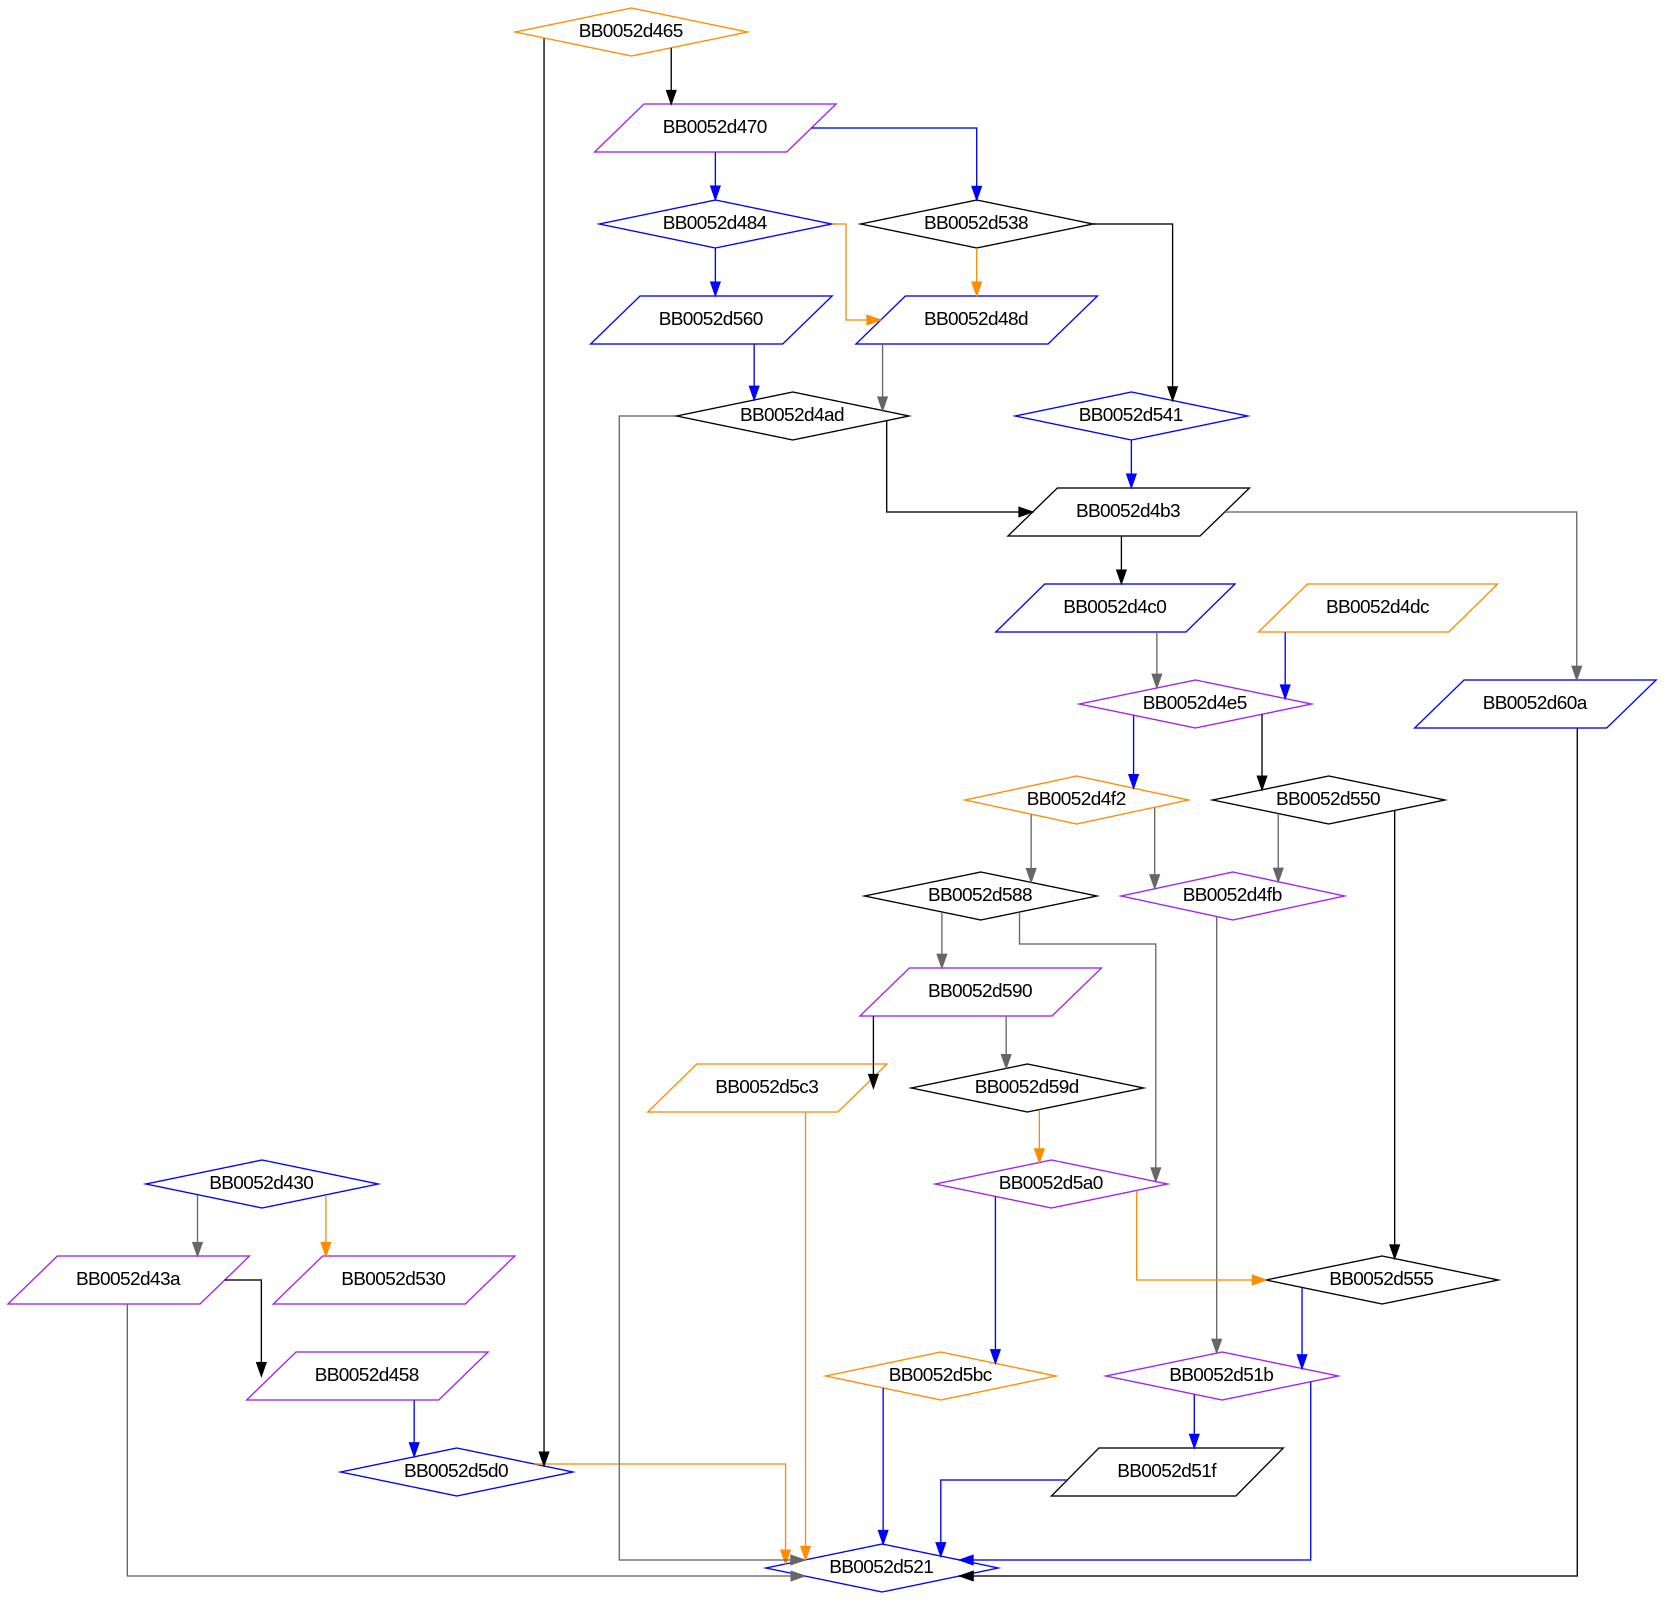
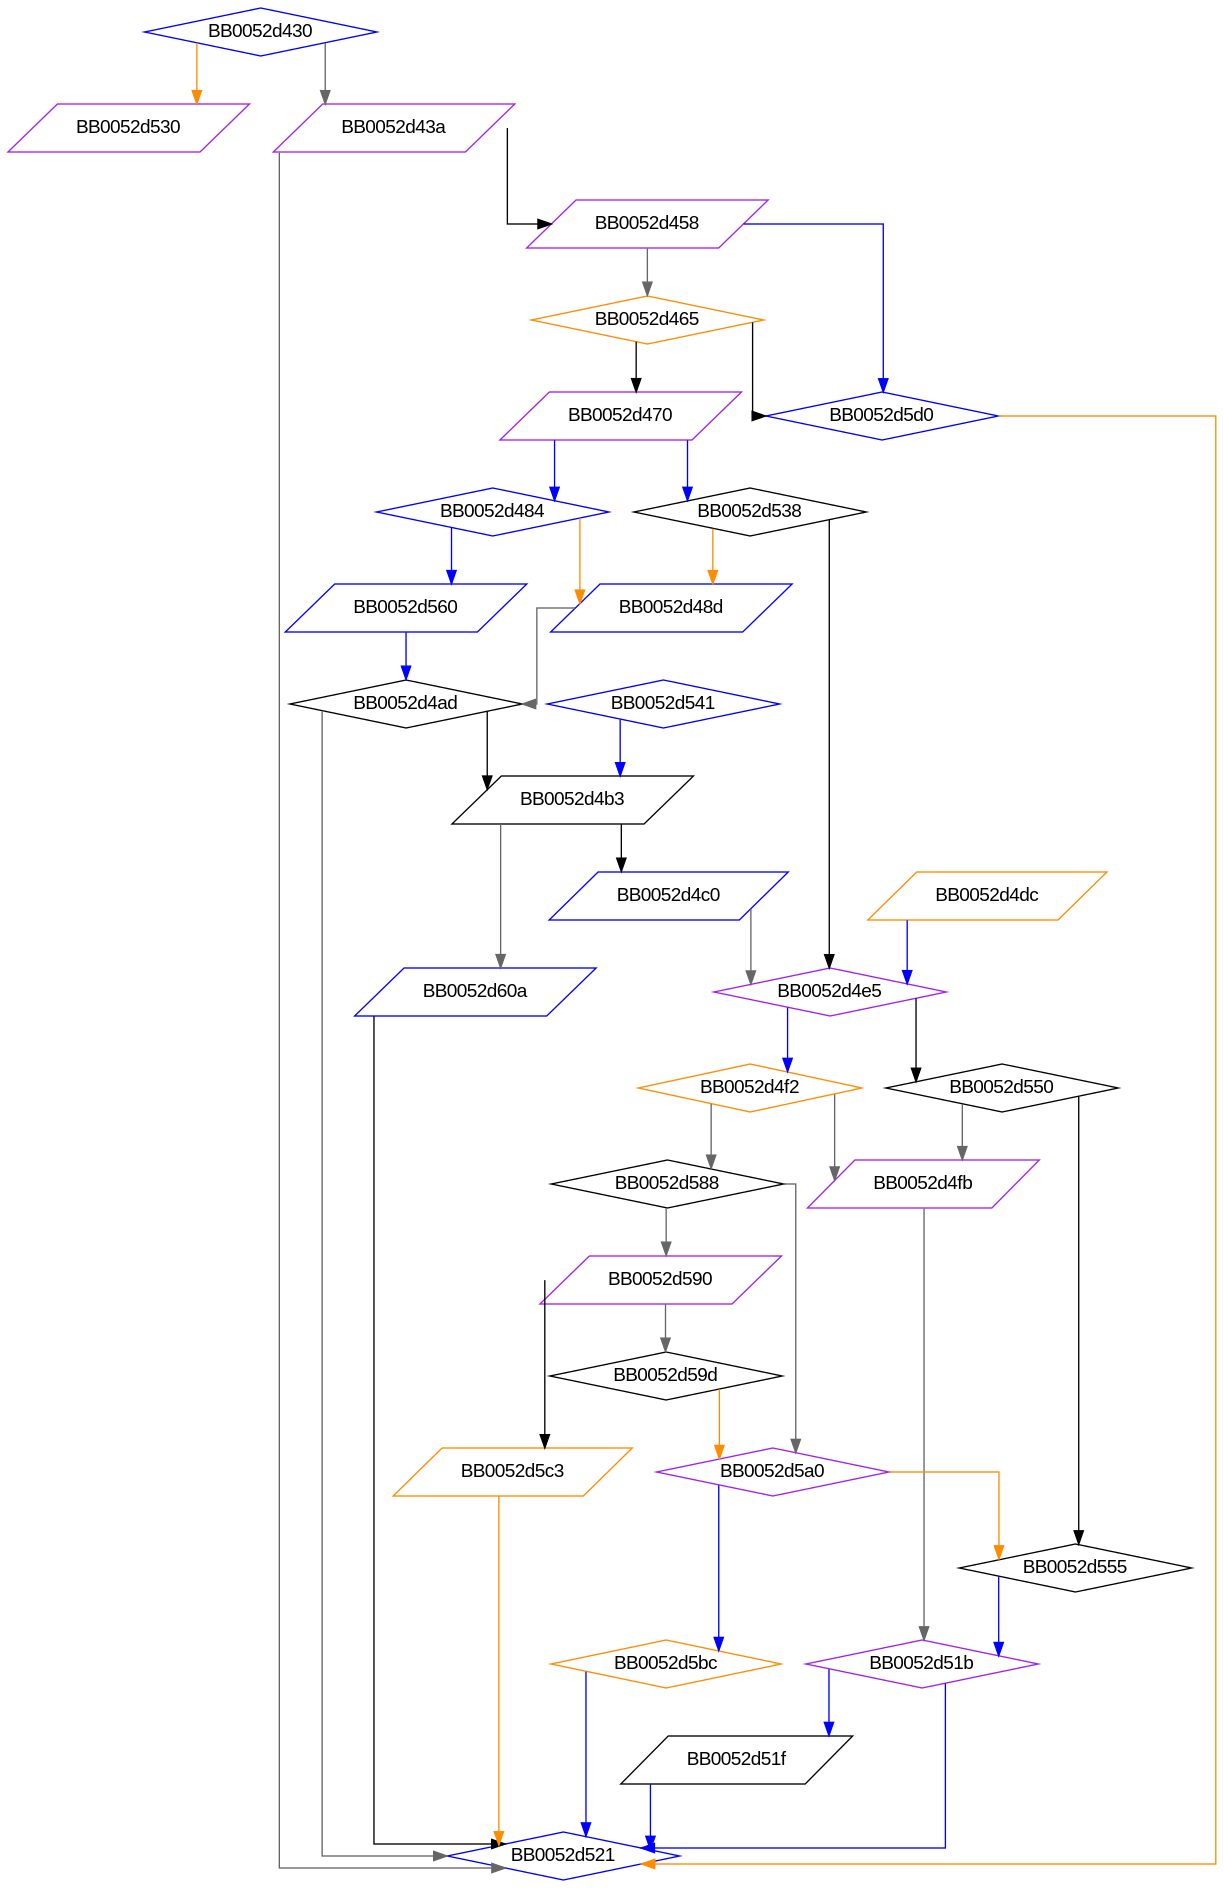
none -> (647, 265)
(1173, 266) -> (829, 737)
(1233, 896) -> (923, 1184)
